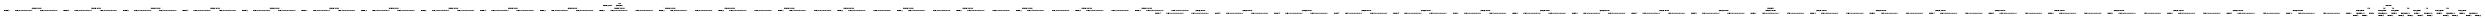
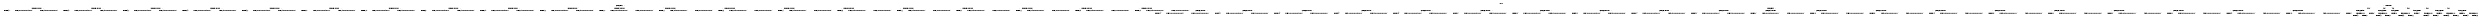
(607, 6) -> none
